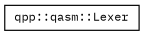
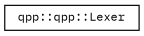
(72, 18) -> (72, 18)
